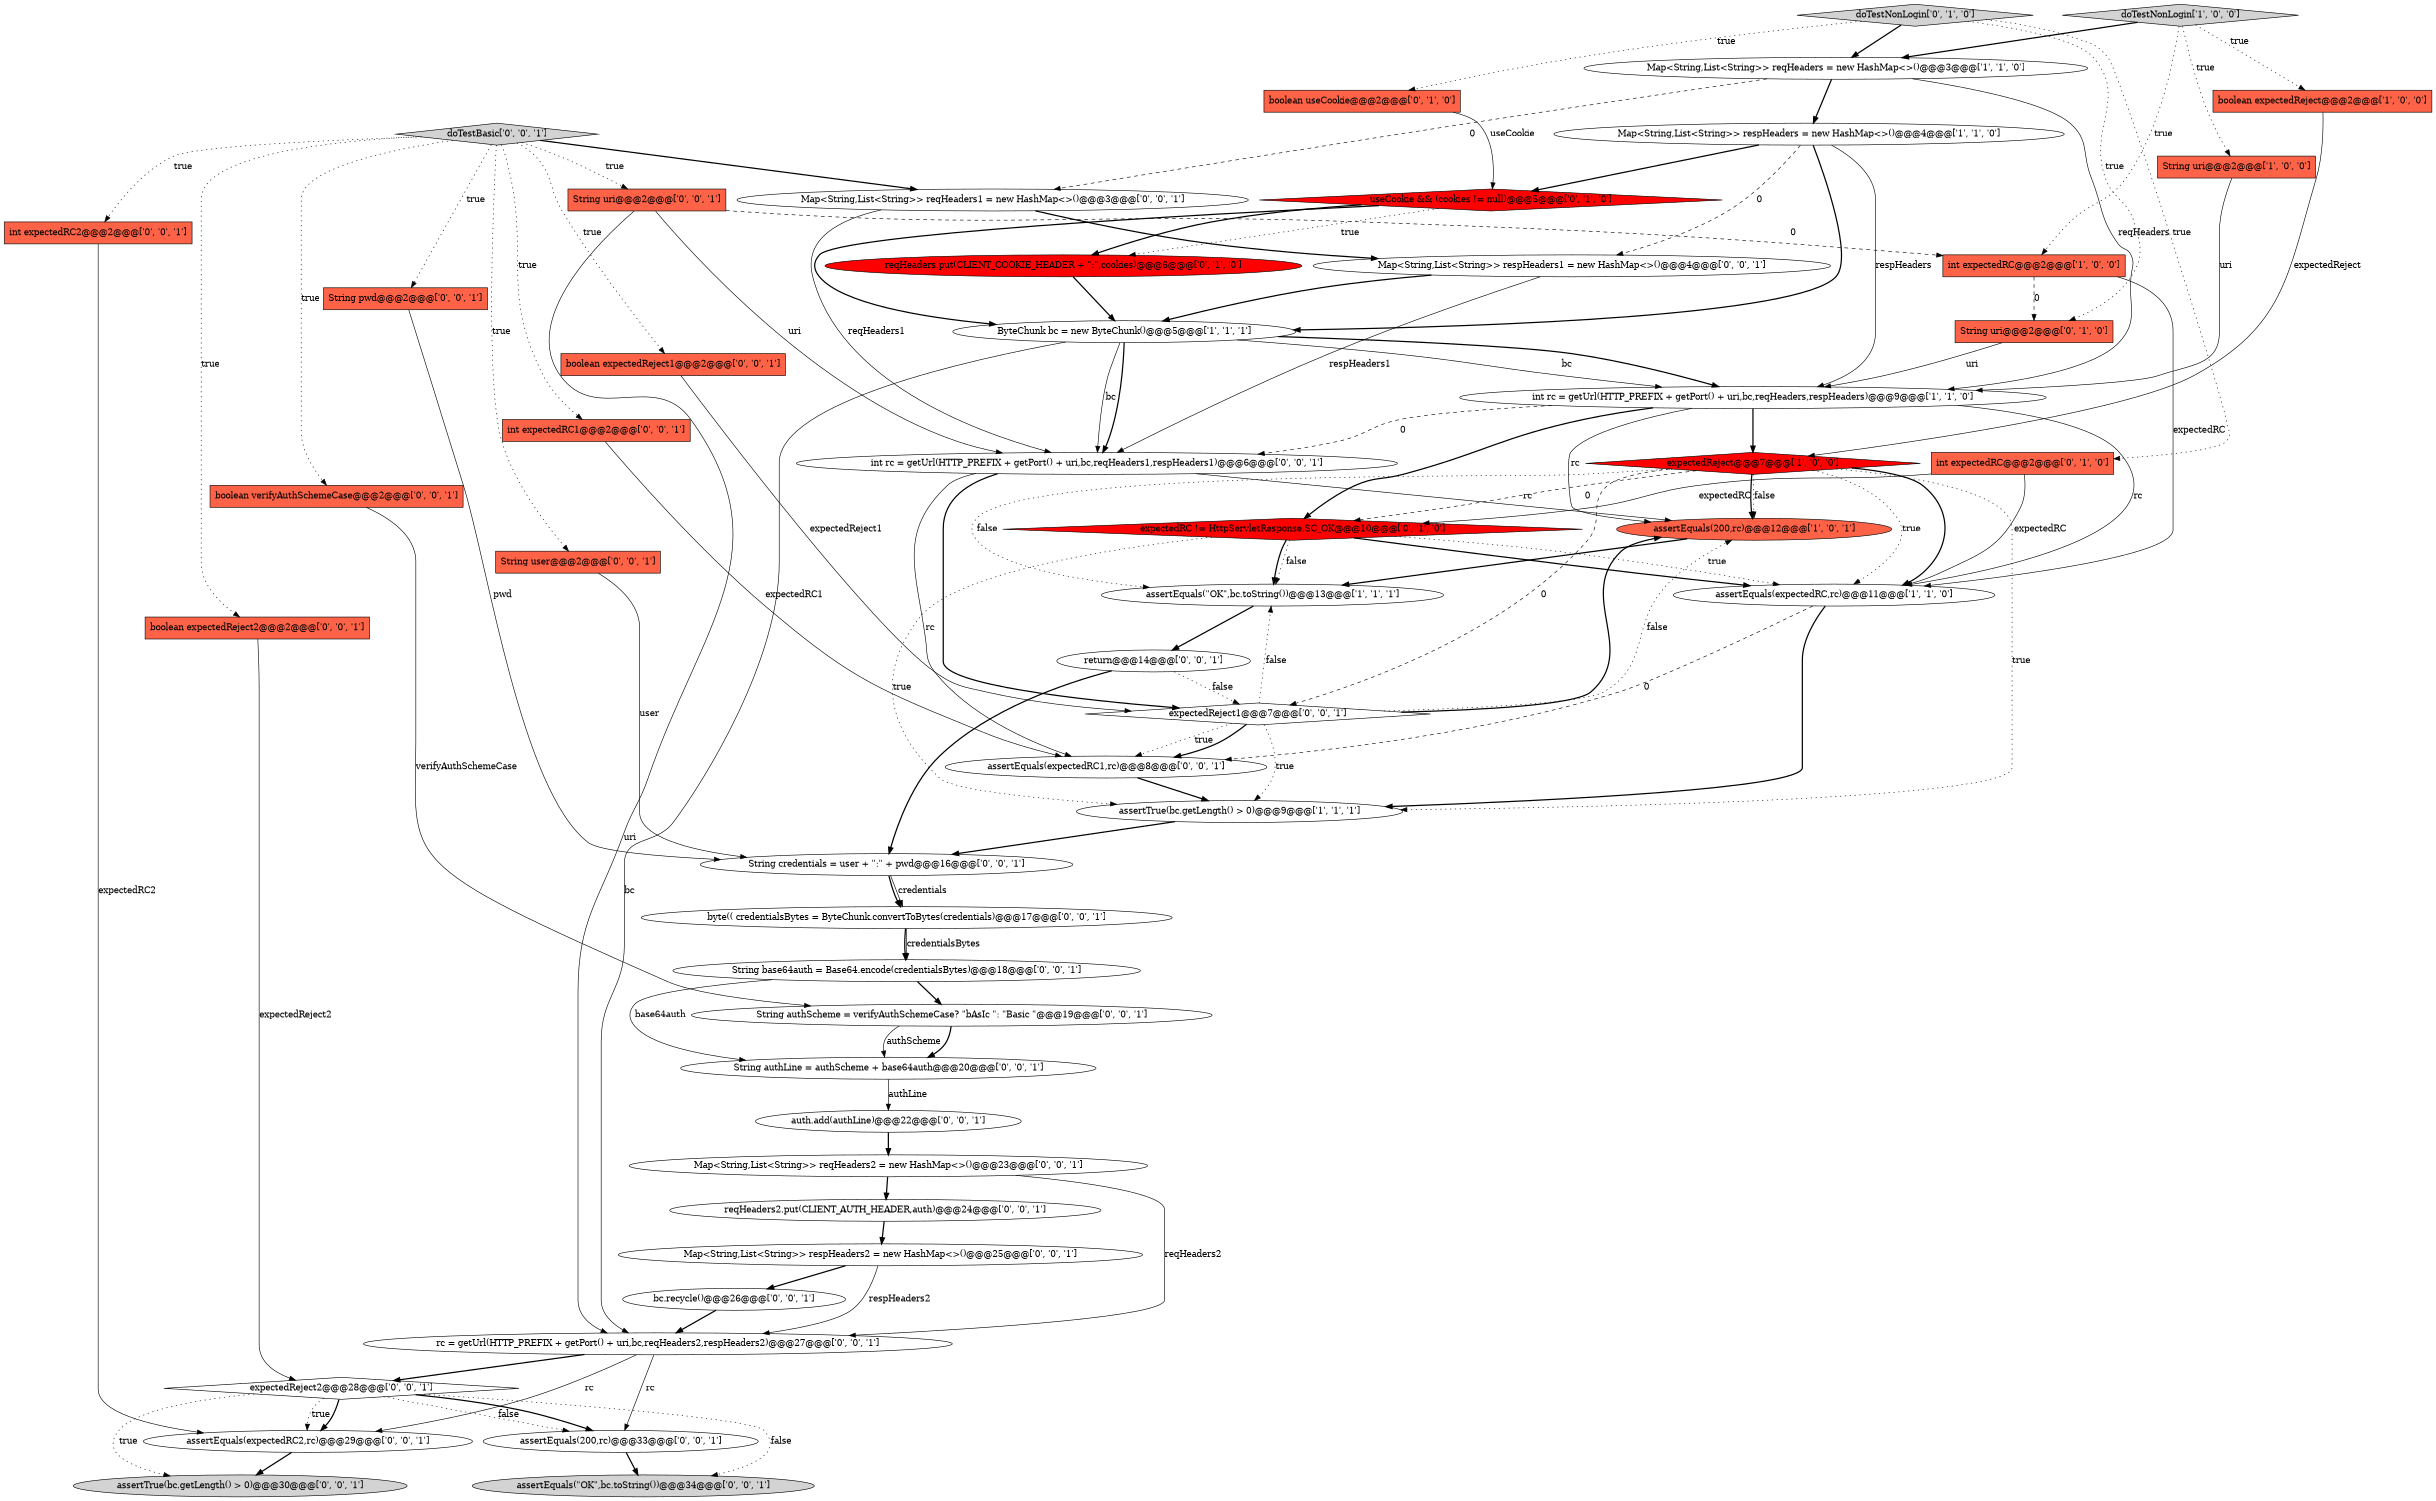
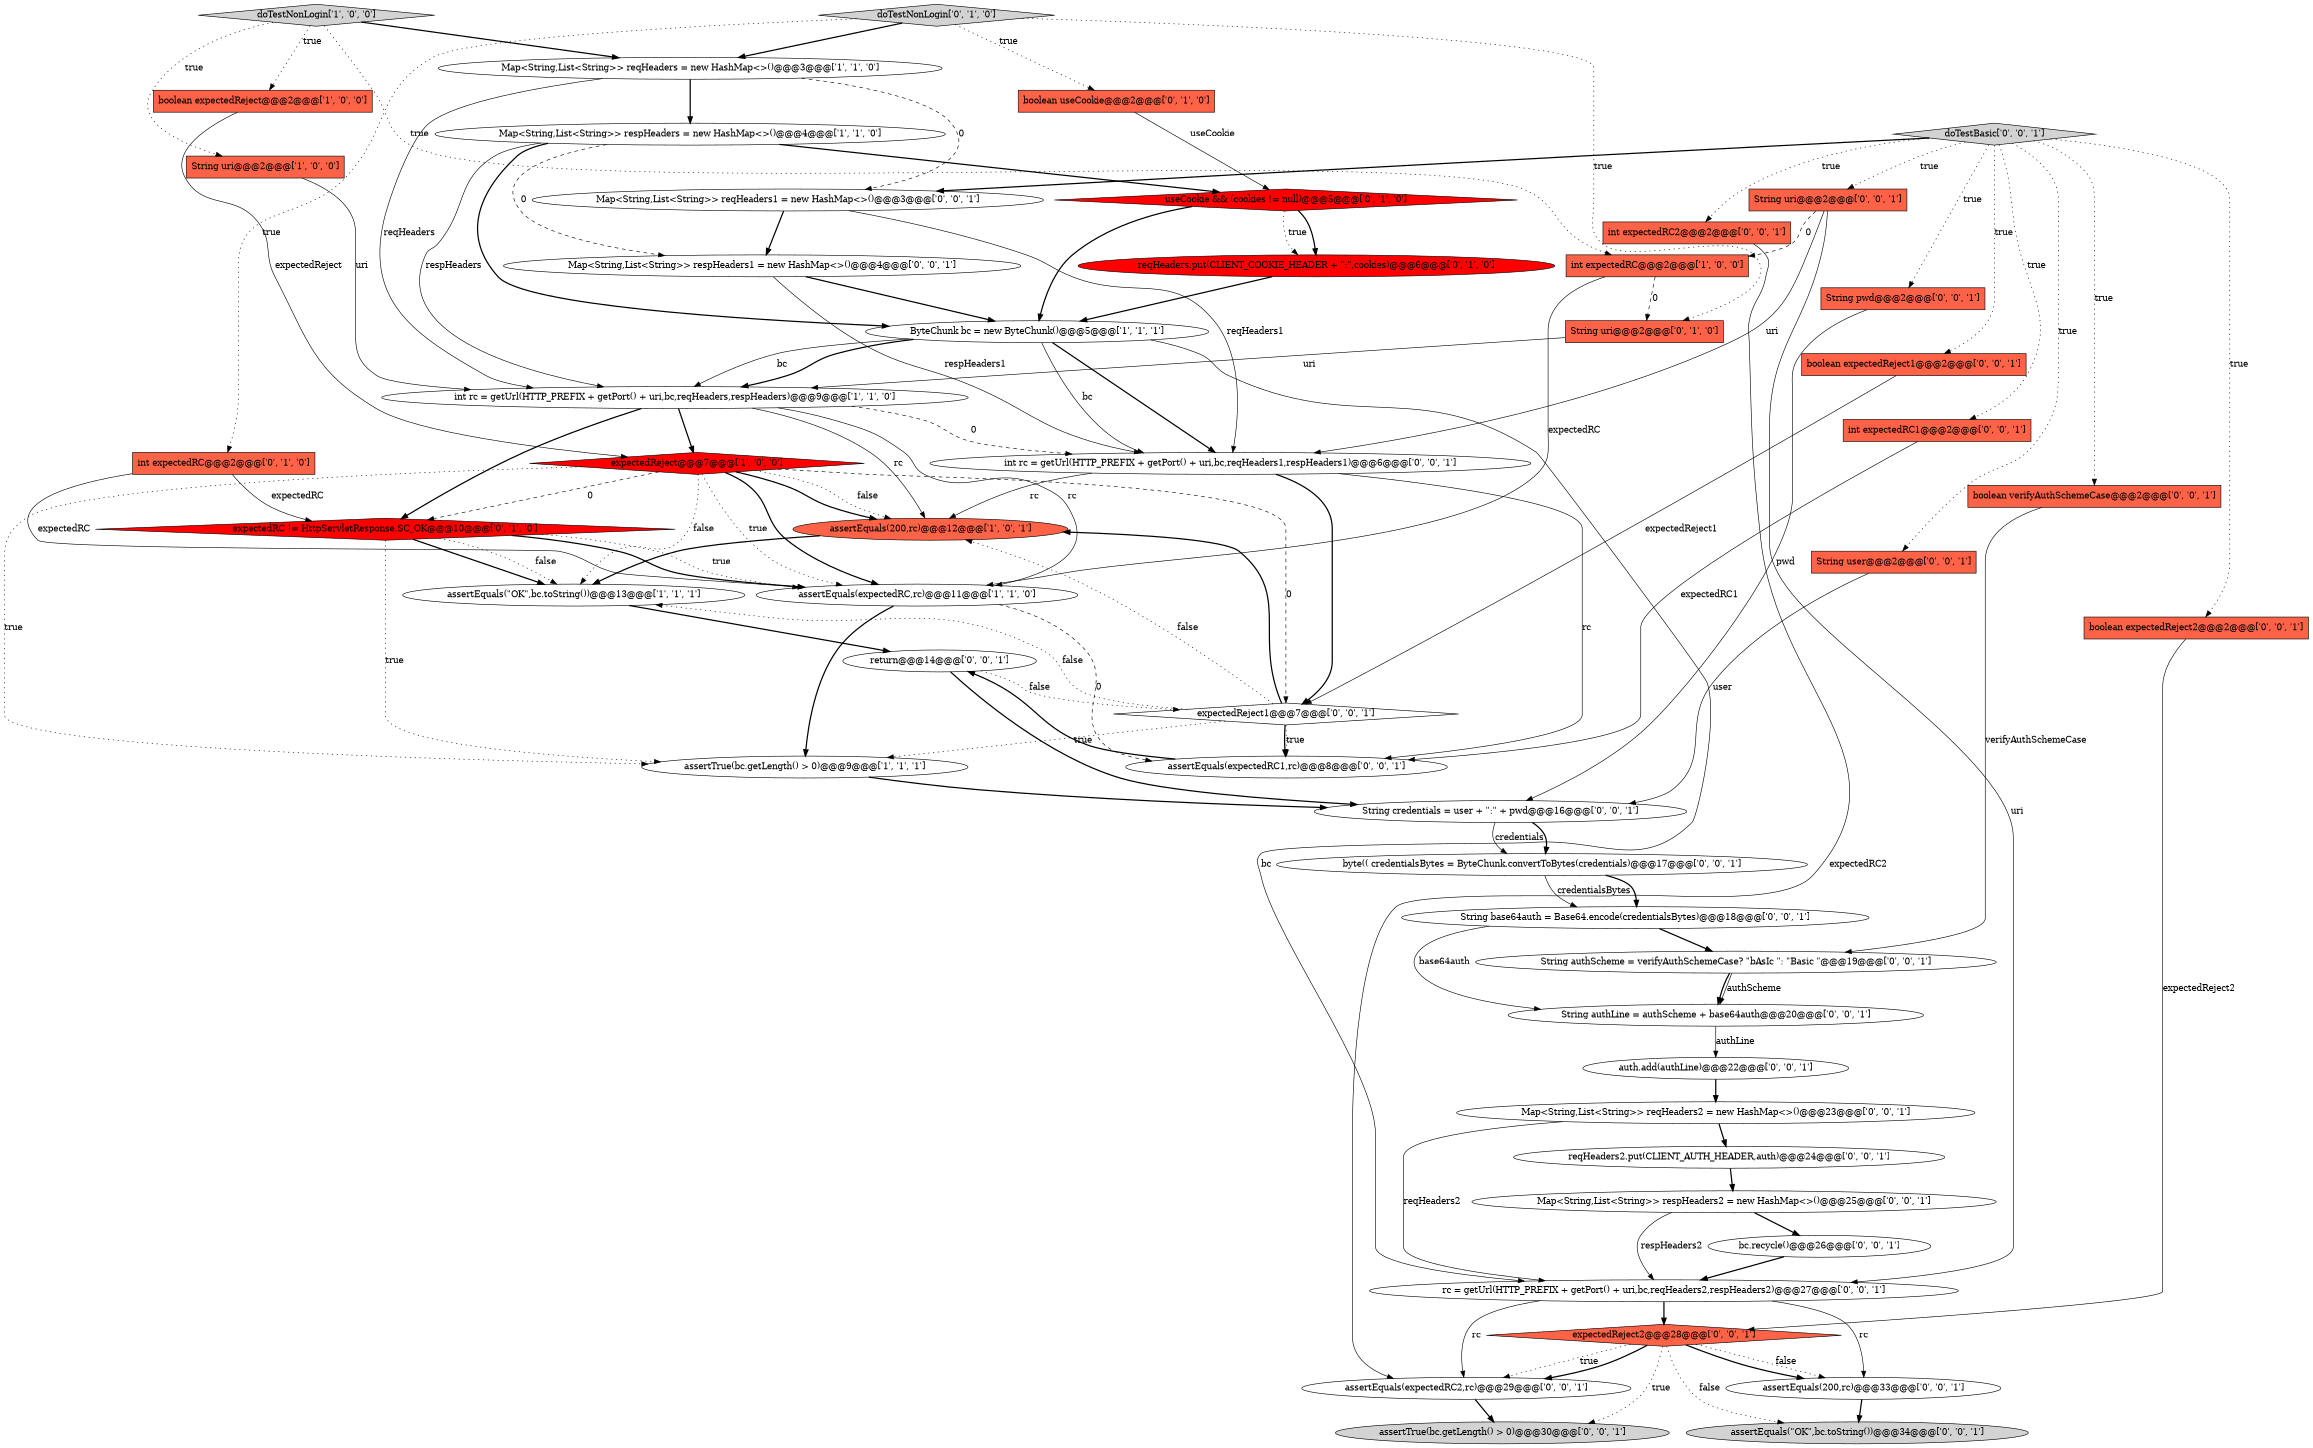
(1170, 788) -> (1062, 733)
(341, 1388) -> (1664, 1335)
